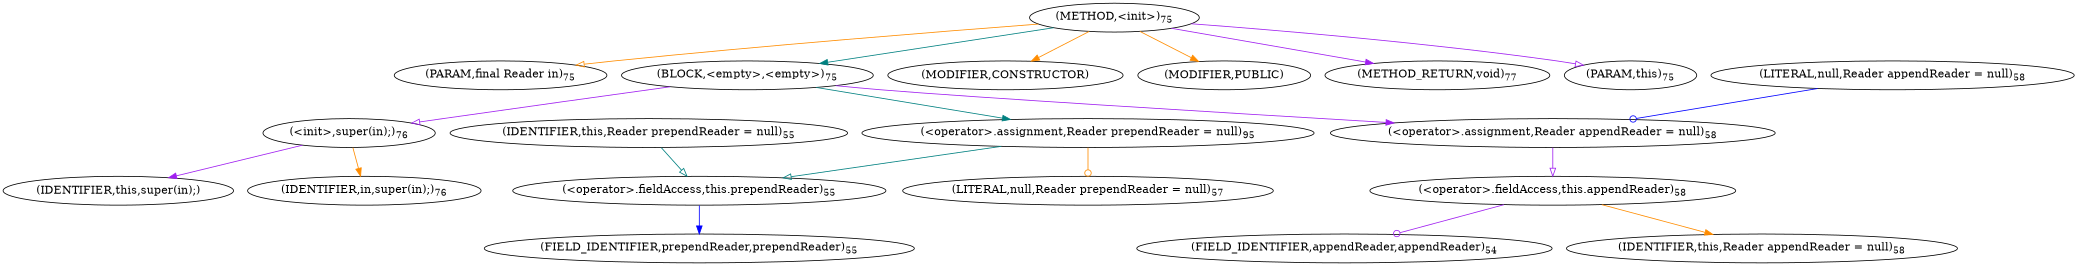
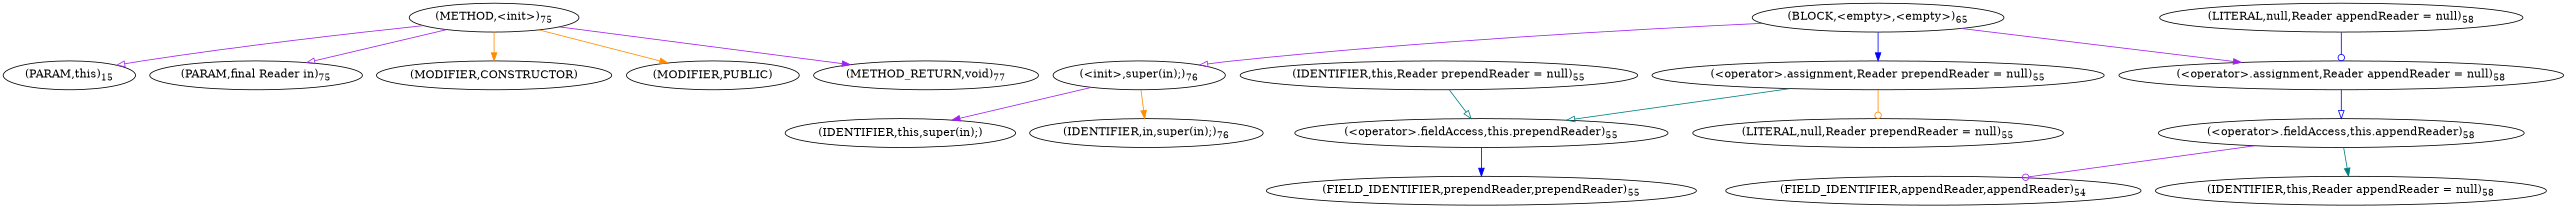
(811, 43) -> (381, 45)
(941, 45) -> none
(832, 74) -> (1962, 16)
(1669, 74) -> (107, 74)
(909, 103) -> (1878, 43)
(1249, 132) -> (2039, 74)
(1553, 158) -> (2341, 100)
(1218, 190) -> (2008, 132)
(1653, 219) -> (2345, 158)
